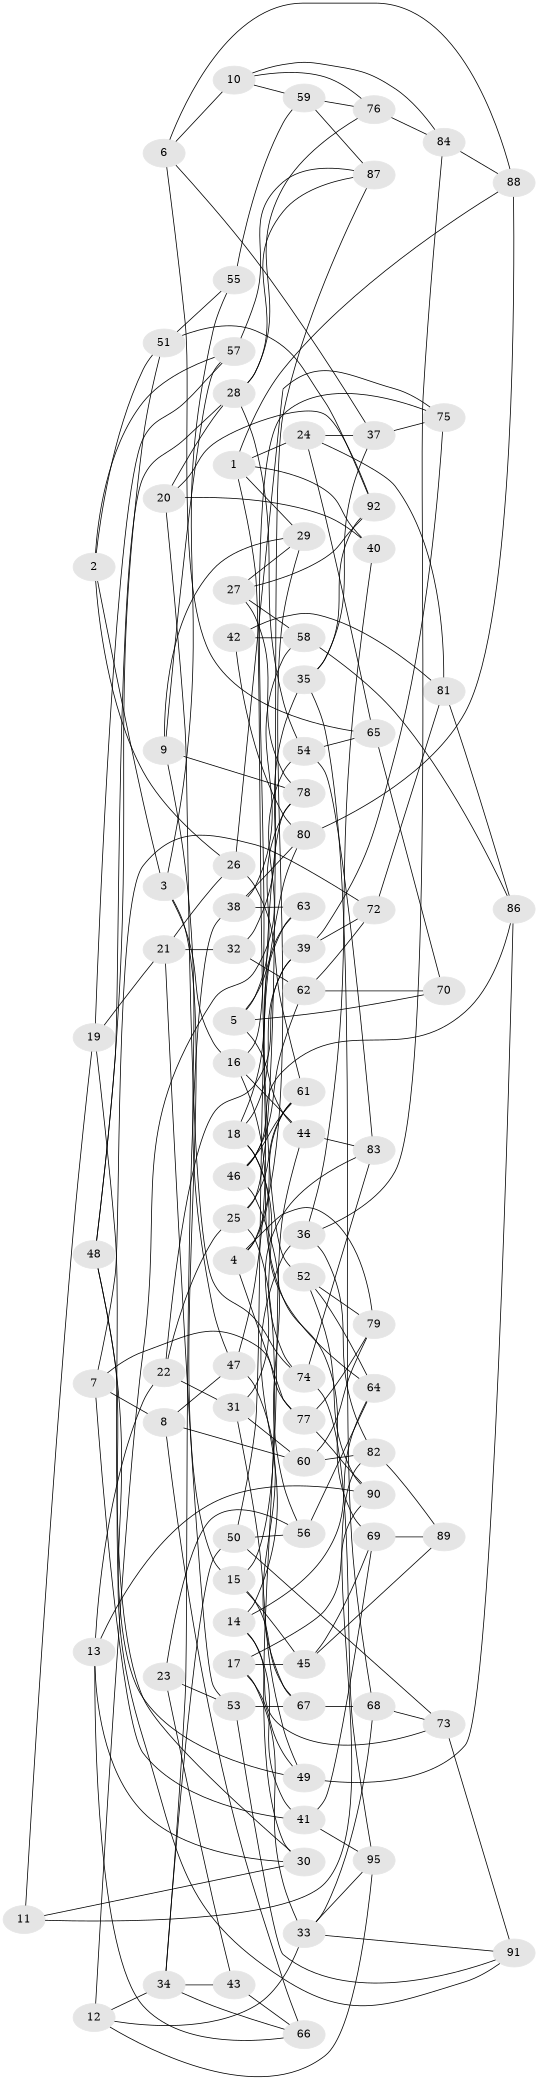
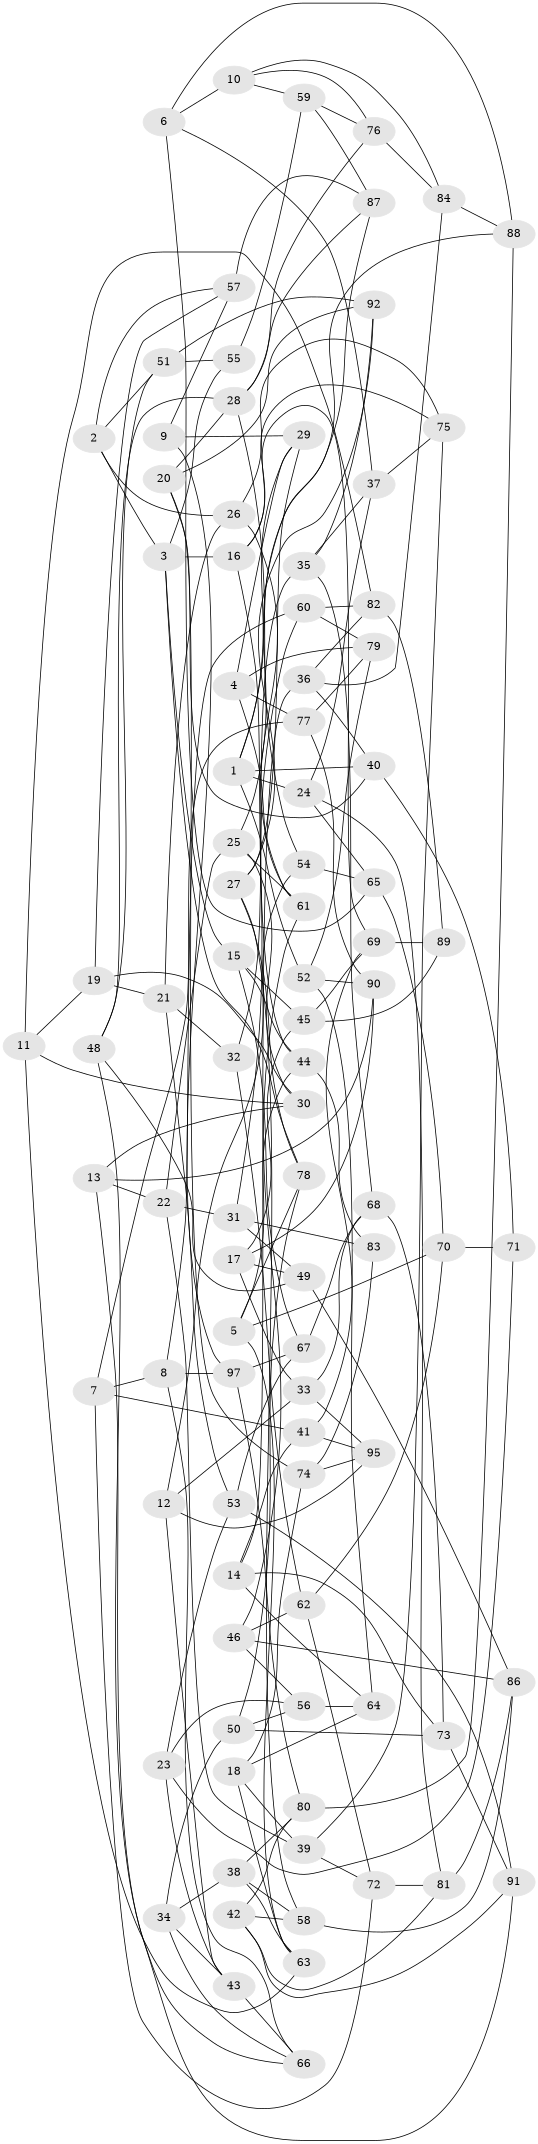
(234, 772) -> (206, 954)
(353, 947) -> none
none -> (514, 1248)
(234, 1366) -> (234, 1374)
none -> (69, 1601)
(409, 1943) -> (368, 1985)
(129, 2001) -> (191, 1783)
